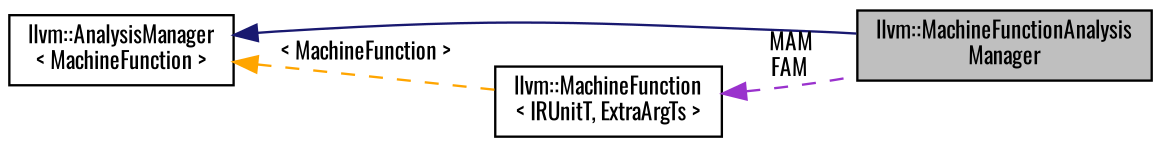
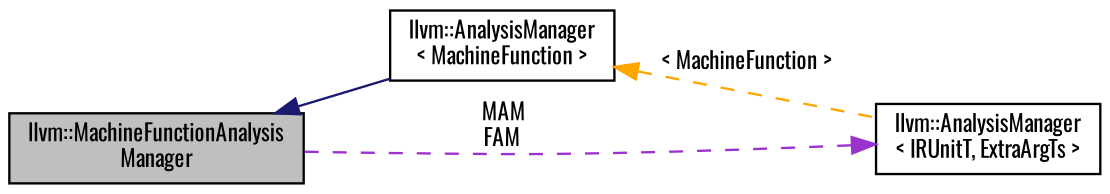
(557, 23) -> (344, 93)
(609, 102) -> (988, 139)
